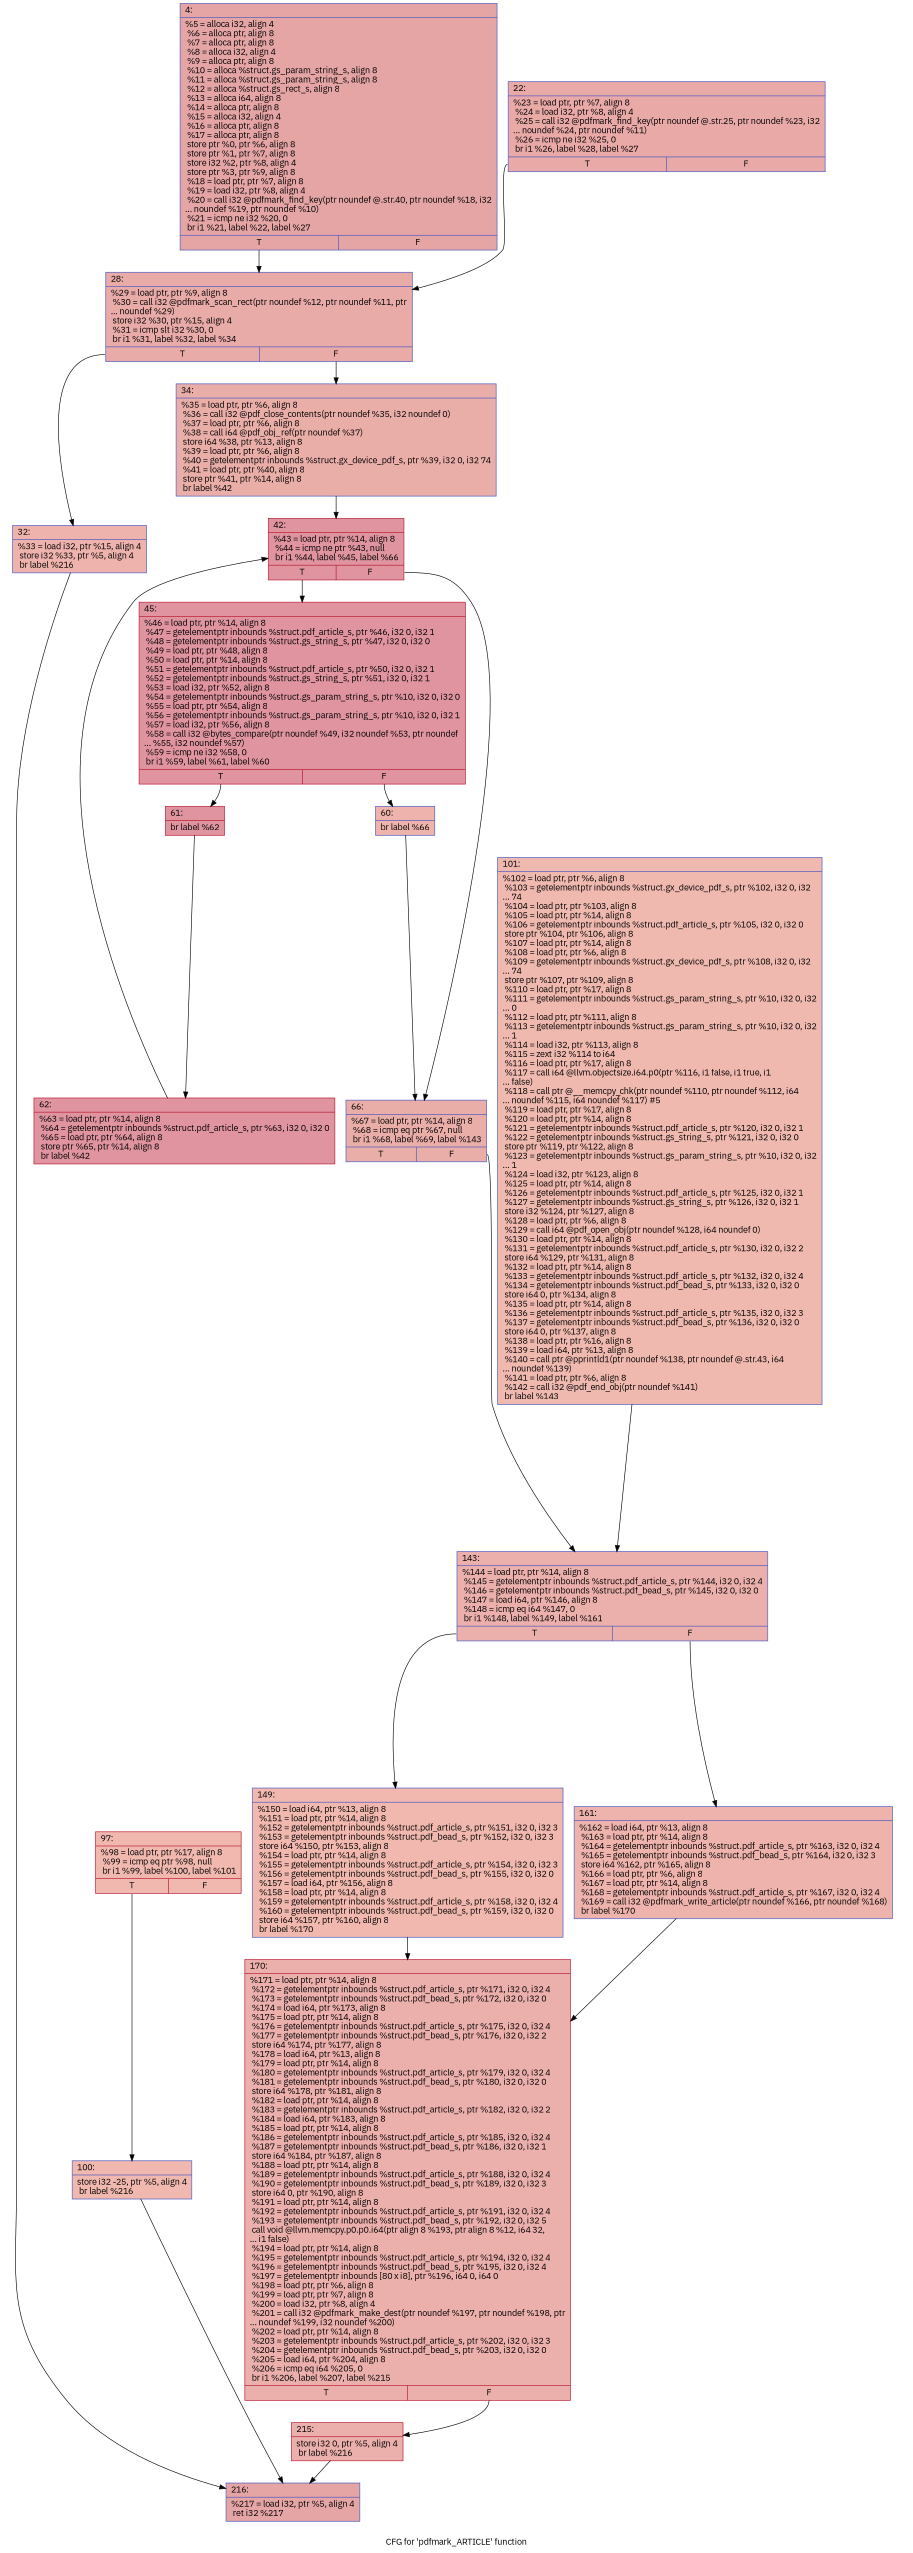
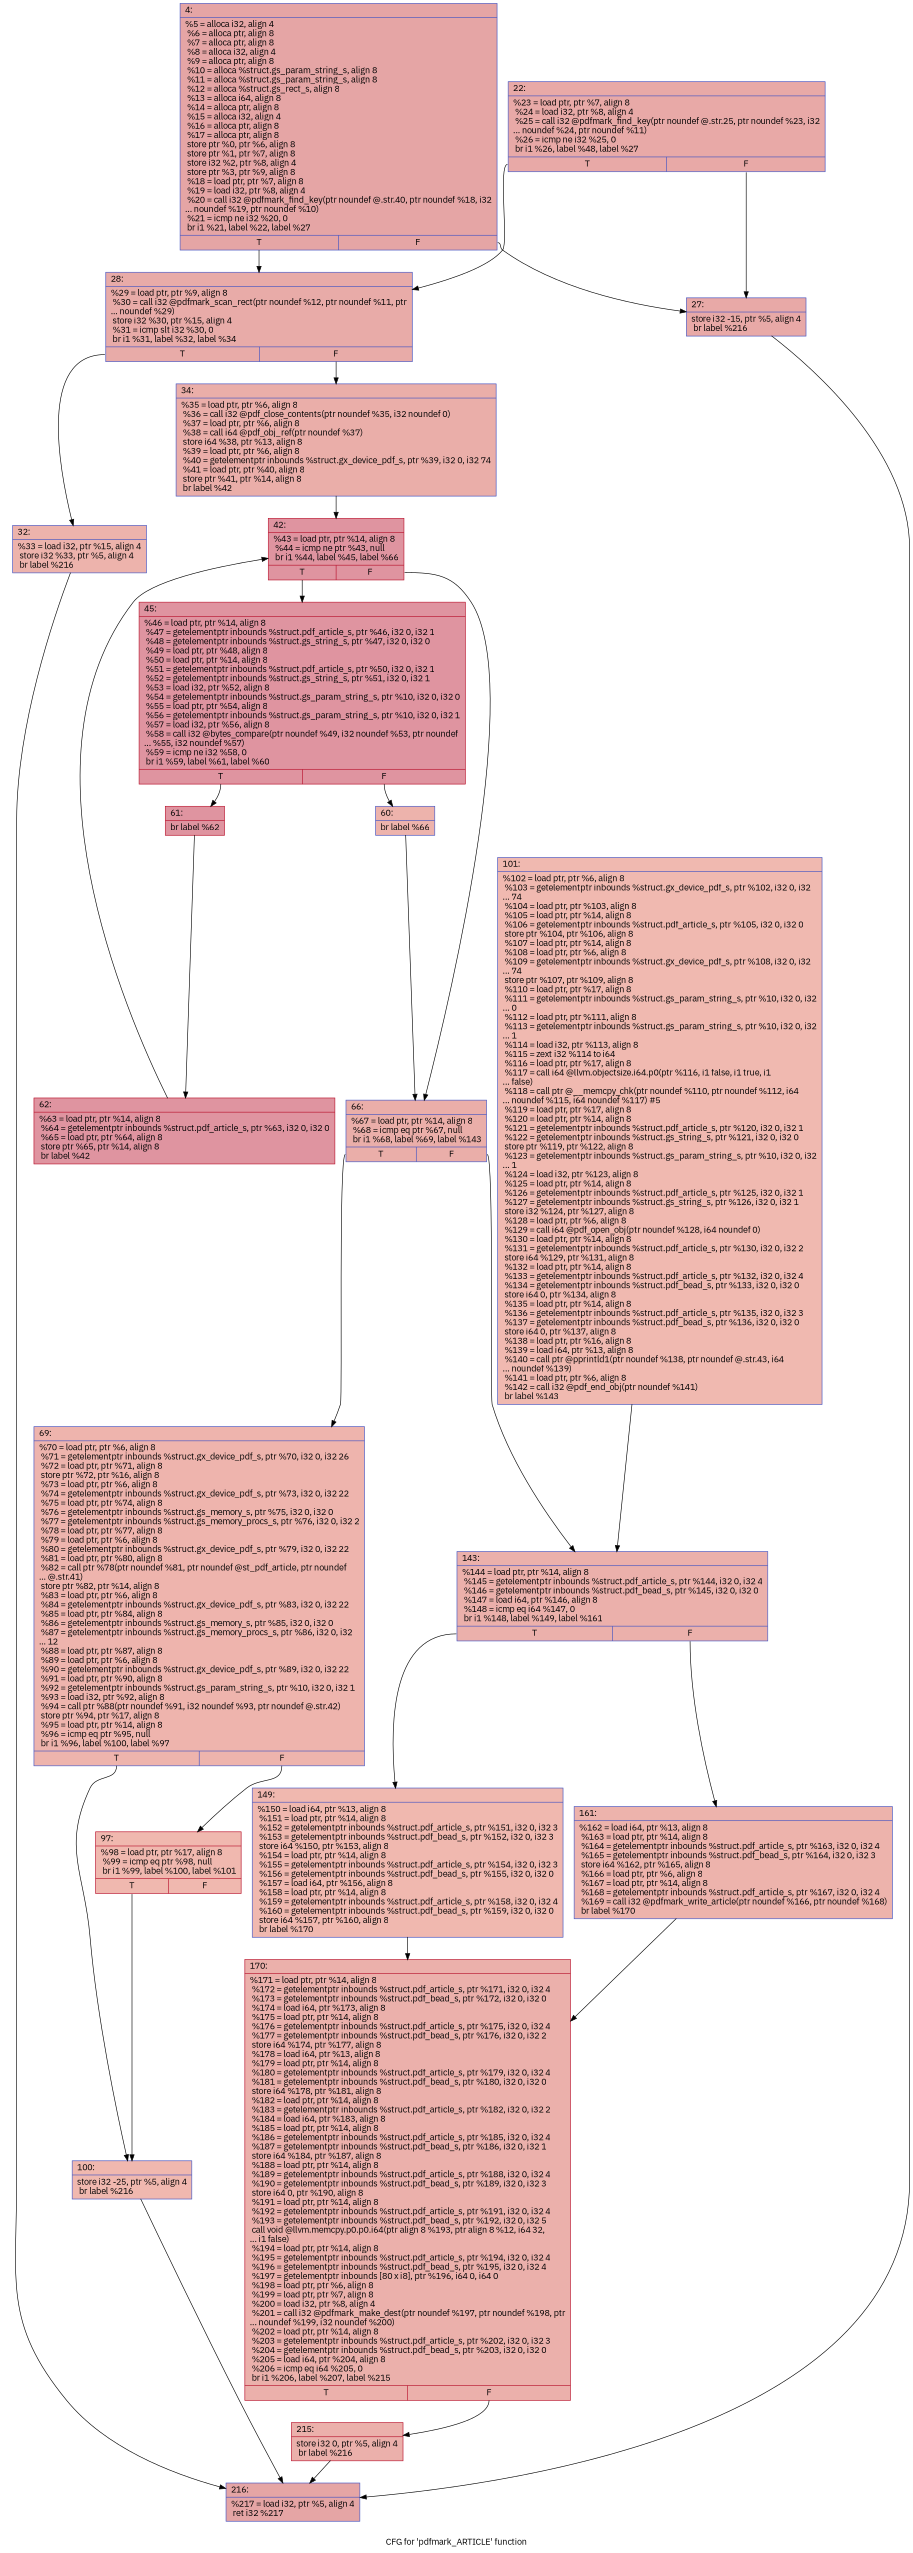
(576, 149) -> (576, 149)
none -> (746, 317)
none -> (199, 1596)
